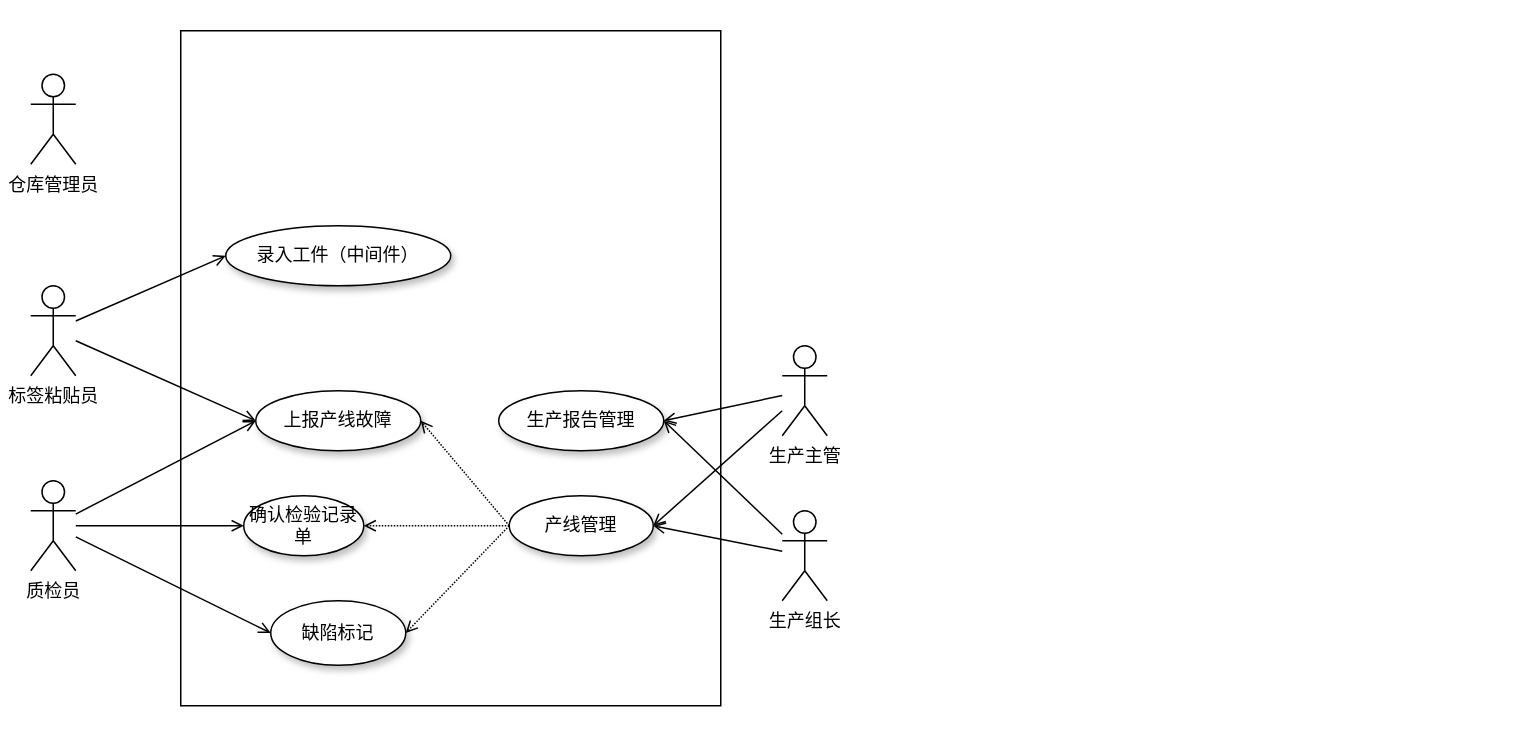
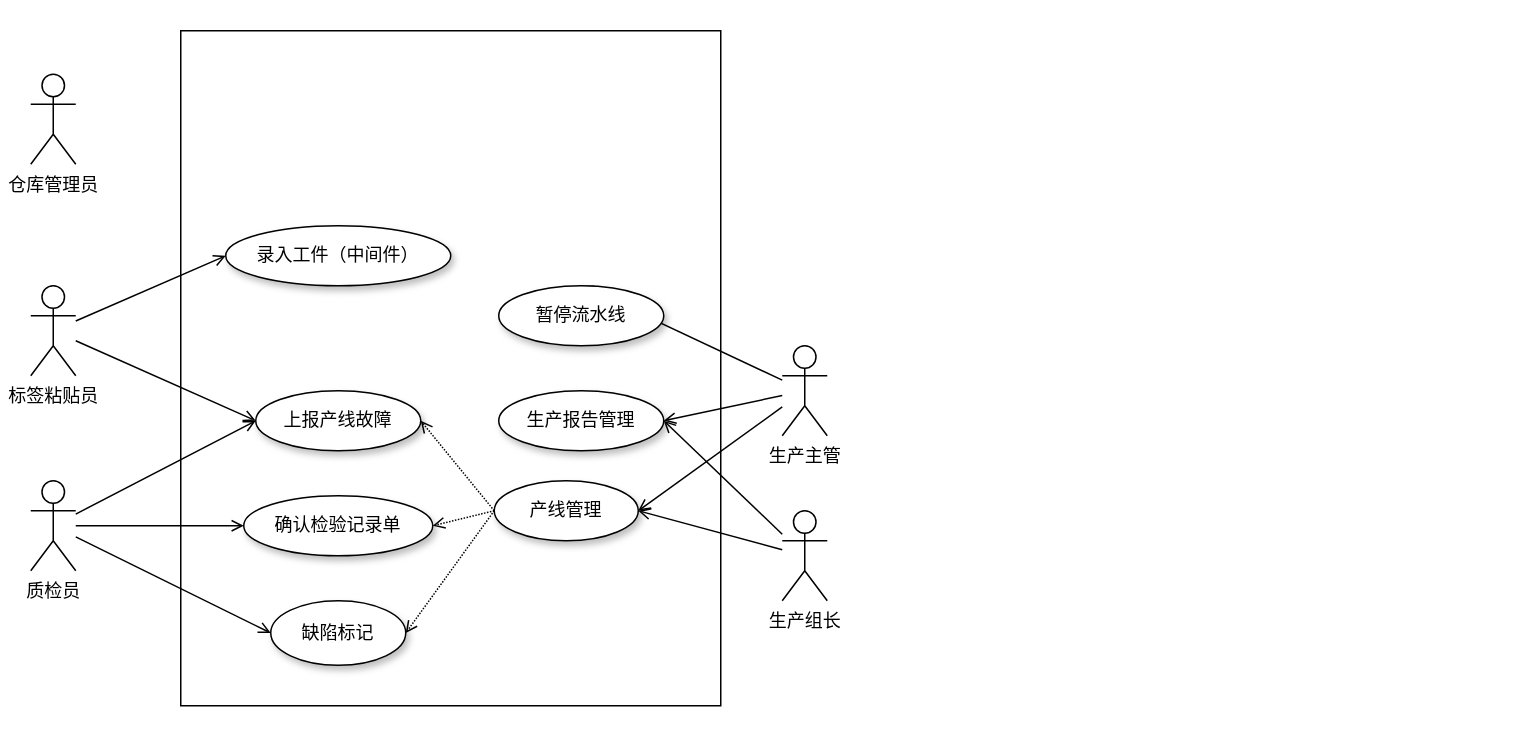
none -> (581, 316)
none -> (720, 351)
(304, 526) -> (338, 526)
(581, 526) -> (566, 511)
